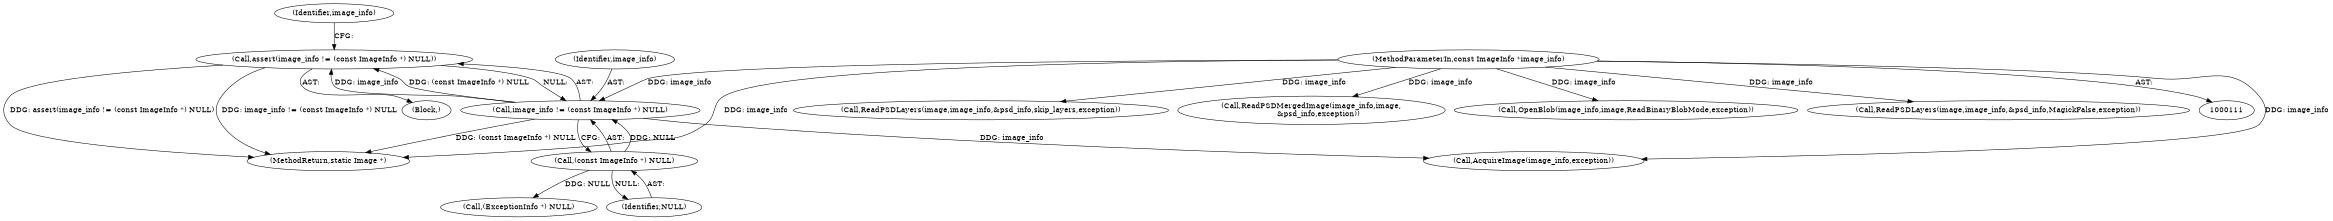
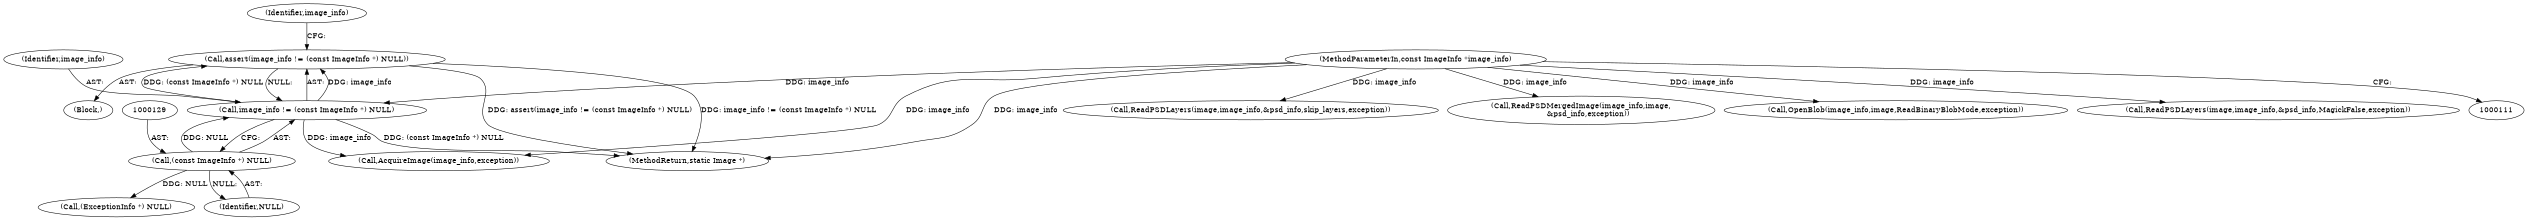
(2146, 83) -> (2384, 83)
none -> (150, 110)
